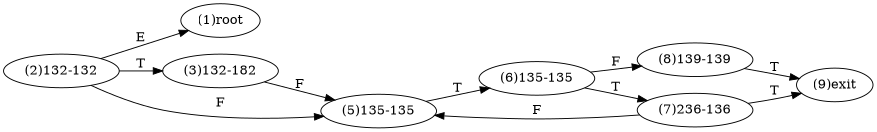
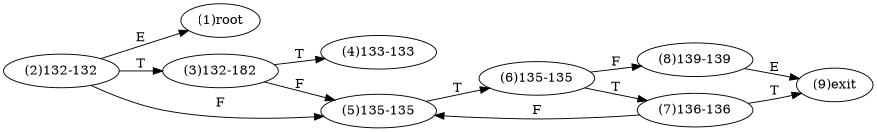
none -> (379, 52)
(775, 68) -> (775, 68)
(695, 110) -> (695, 110)
